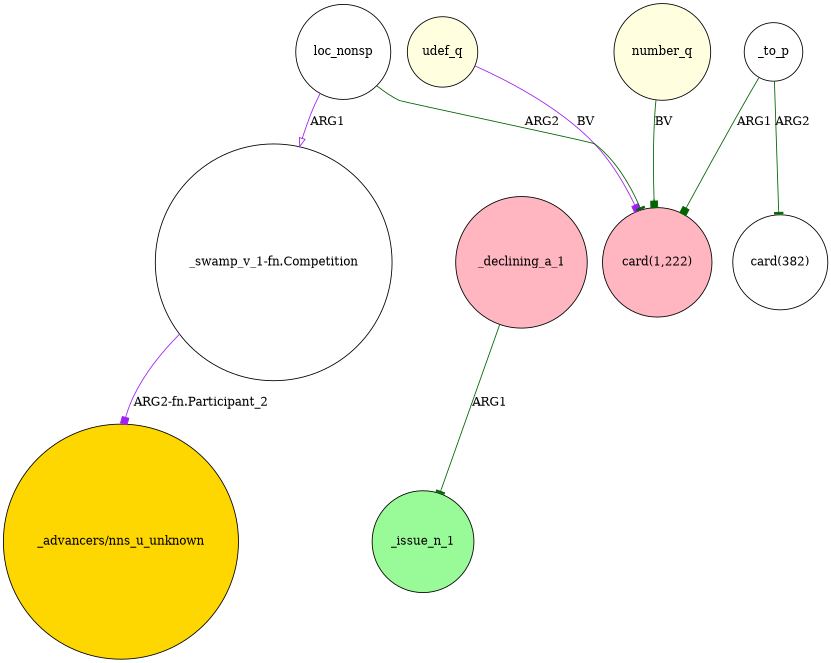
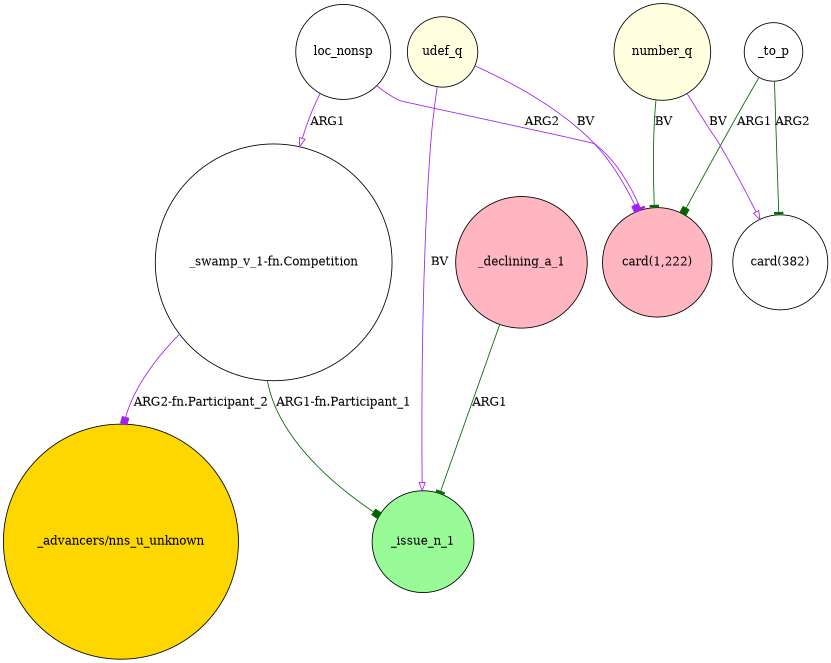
(522, 127) -> (522, 127)
(654, 152) -> (654, 152)
none -> (724, 152)
none -> (424, 284)
none -> (307, 455)
